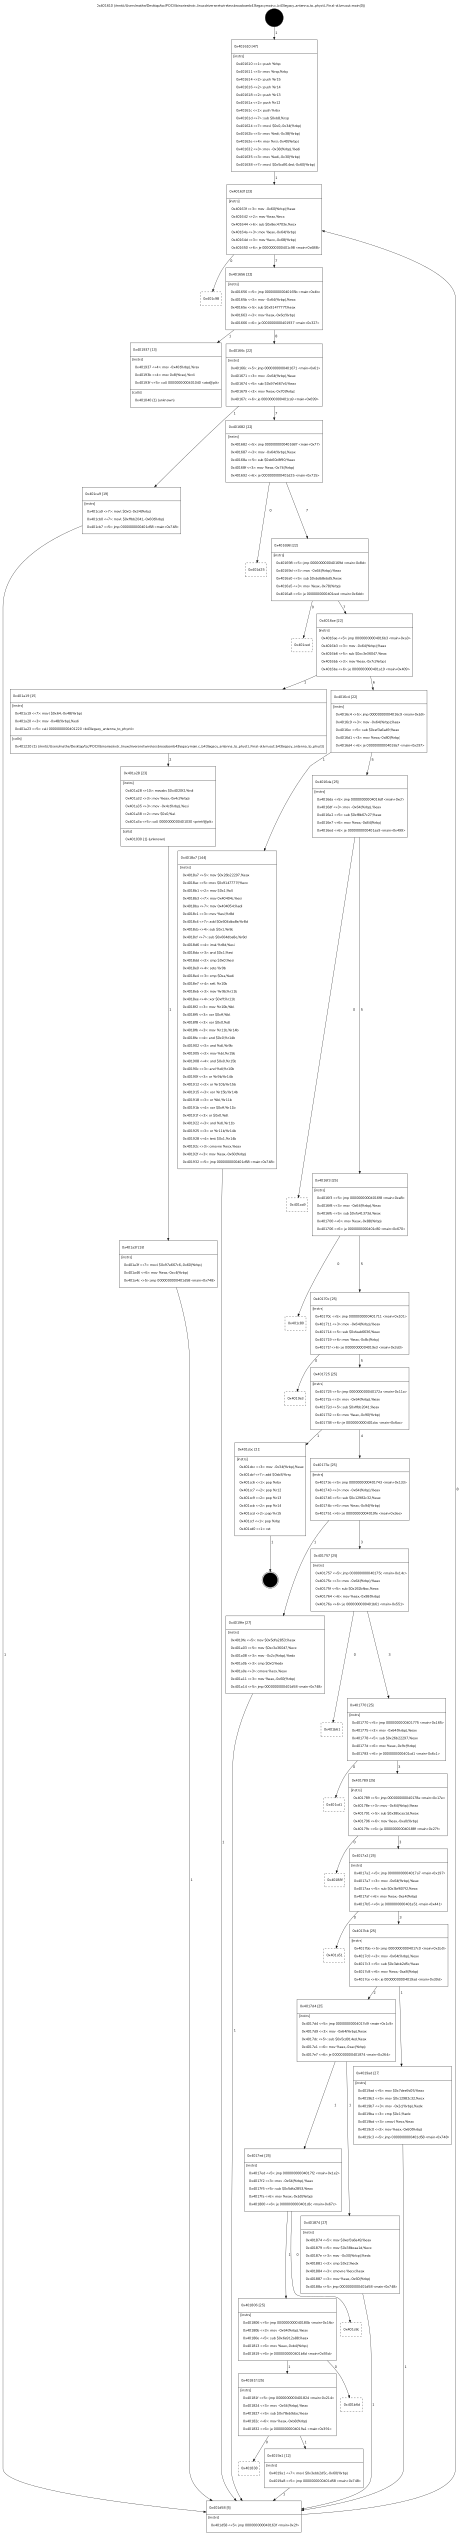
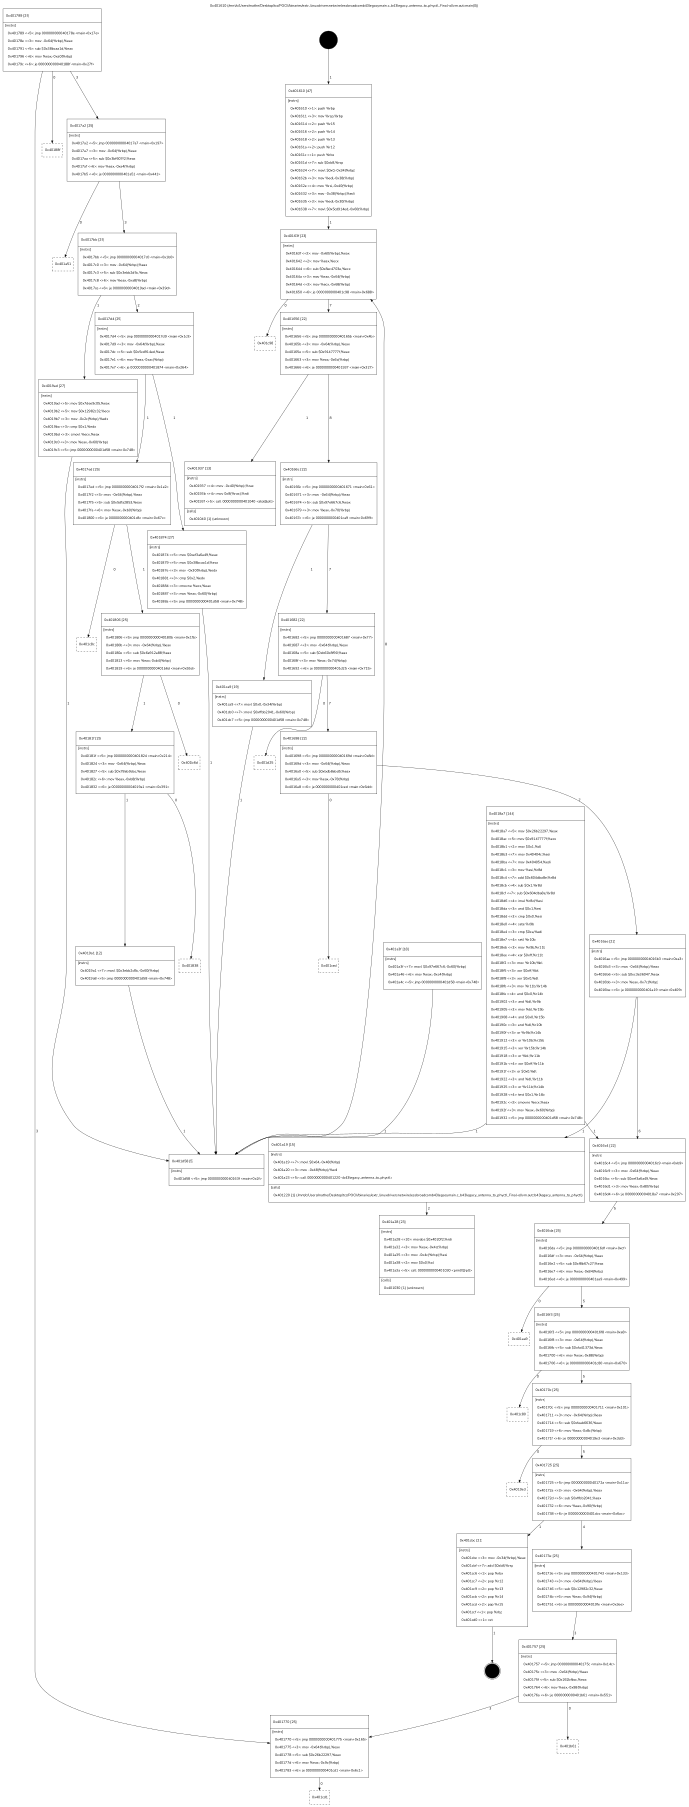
(291, 795) -> (590, 1129)
(168, 1042) -> none
(275, 1655) -> none
(397, 1766) -> (35, 998)
